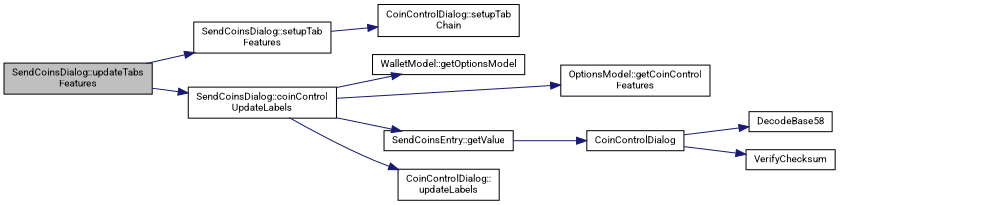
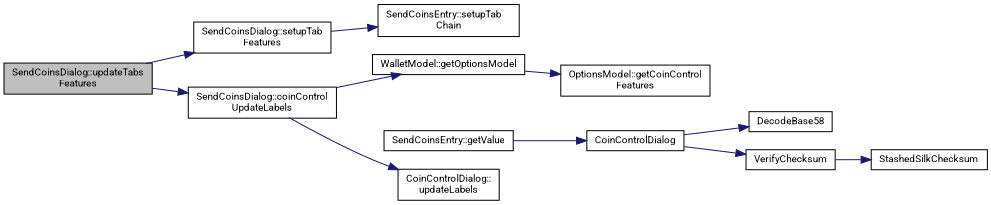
(449, 21) -> (449, 21)
(444, 92) -> (538, 72)
(364, 123) -> none
none -> (929, 160)
